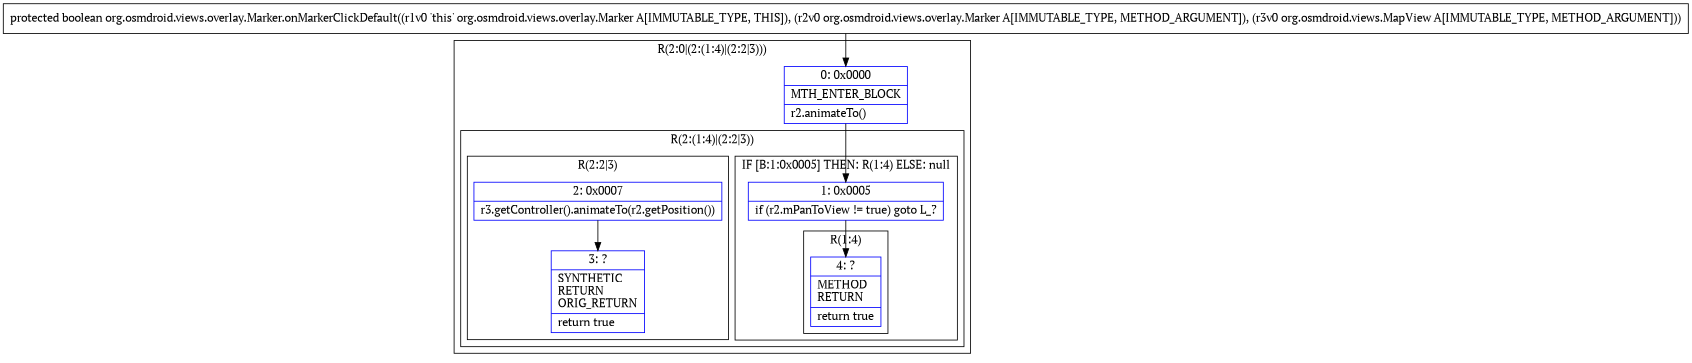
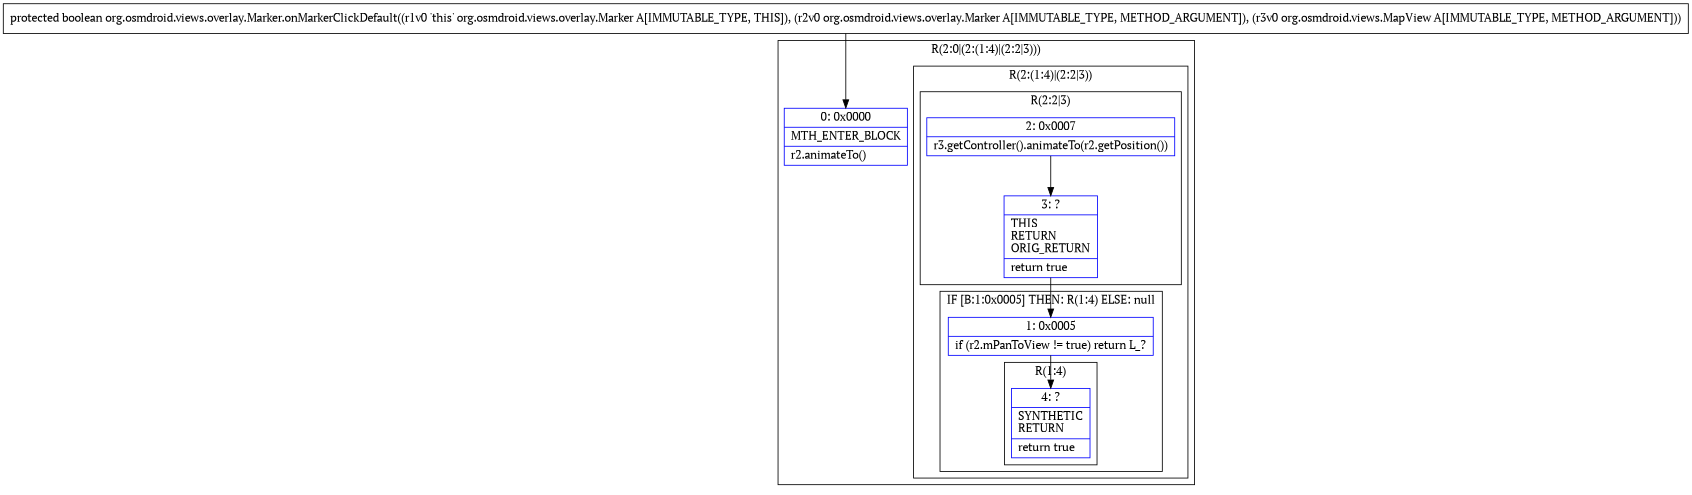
(846, 149) -> (1051, 296)
(846, 210) -> (1051, 345)
(590, 279) -> (1024, 224)
(843, 285) -> (1051, 416)
